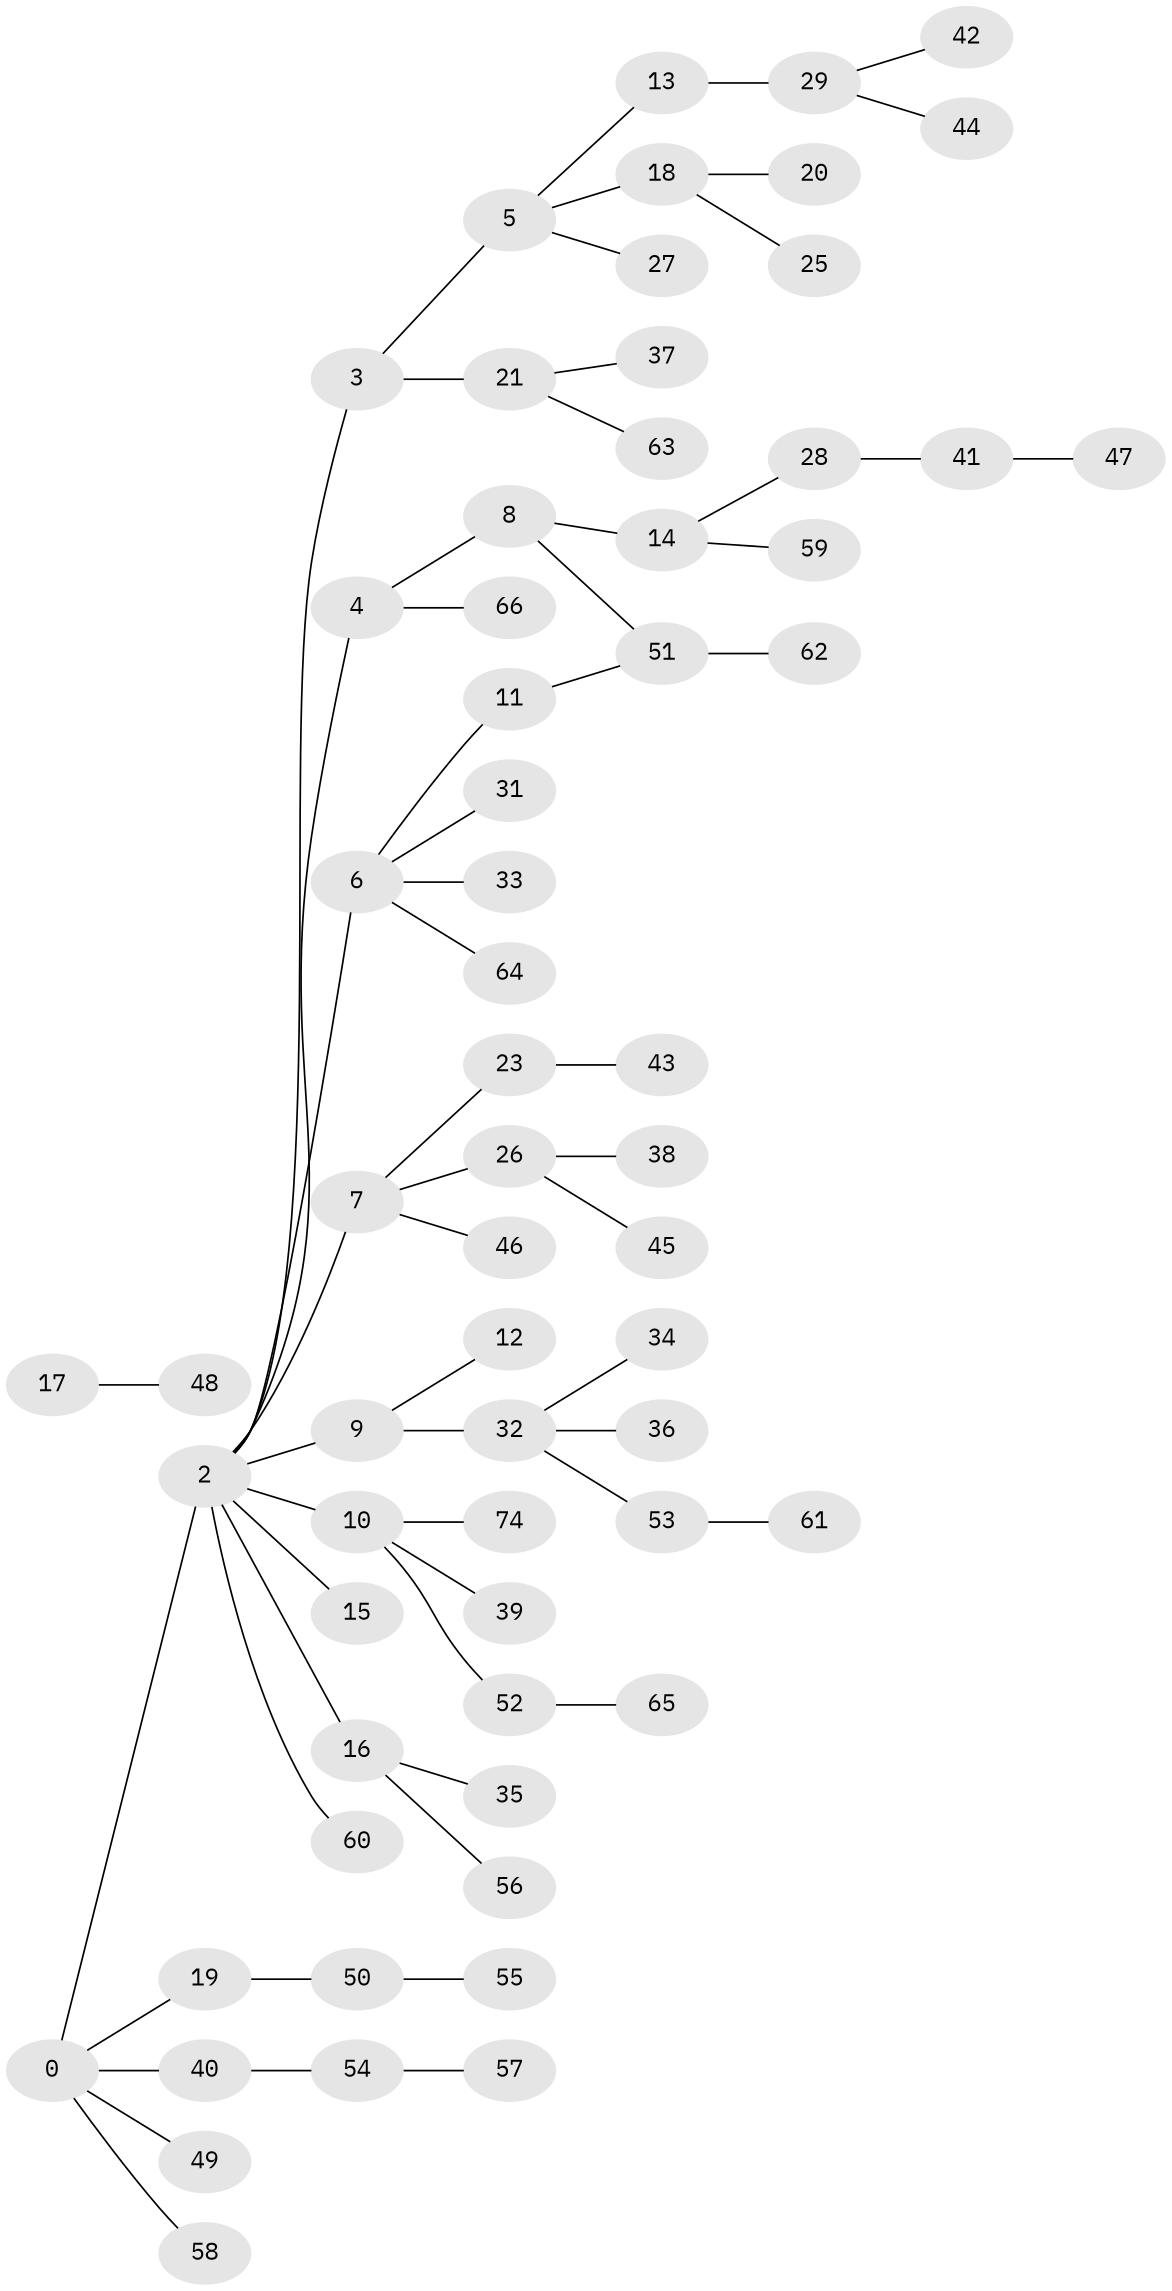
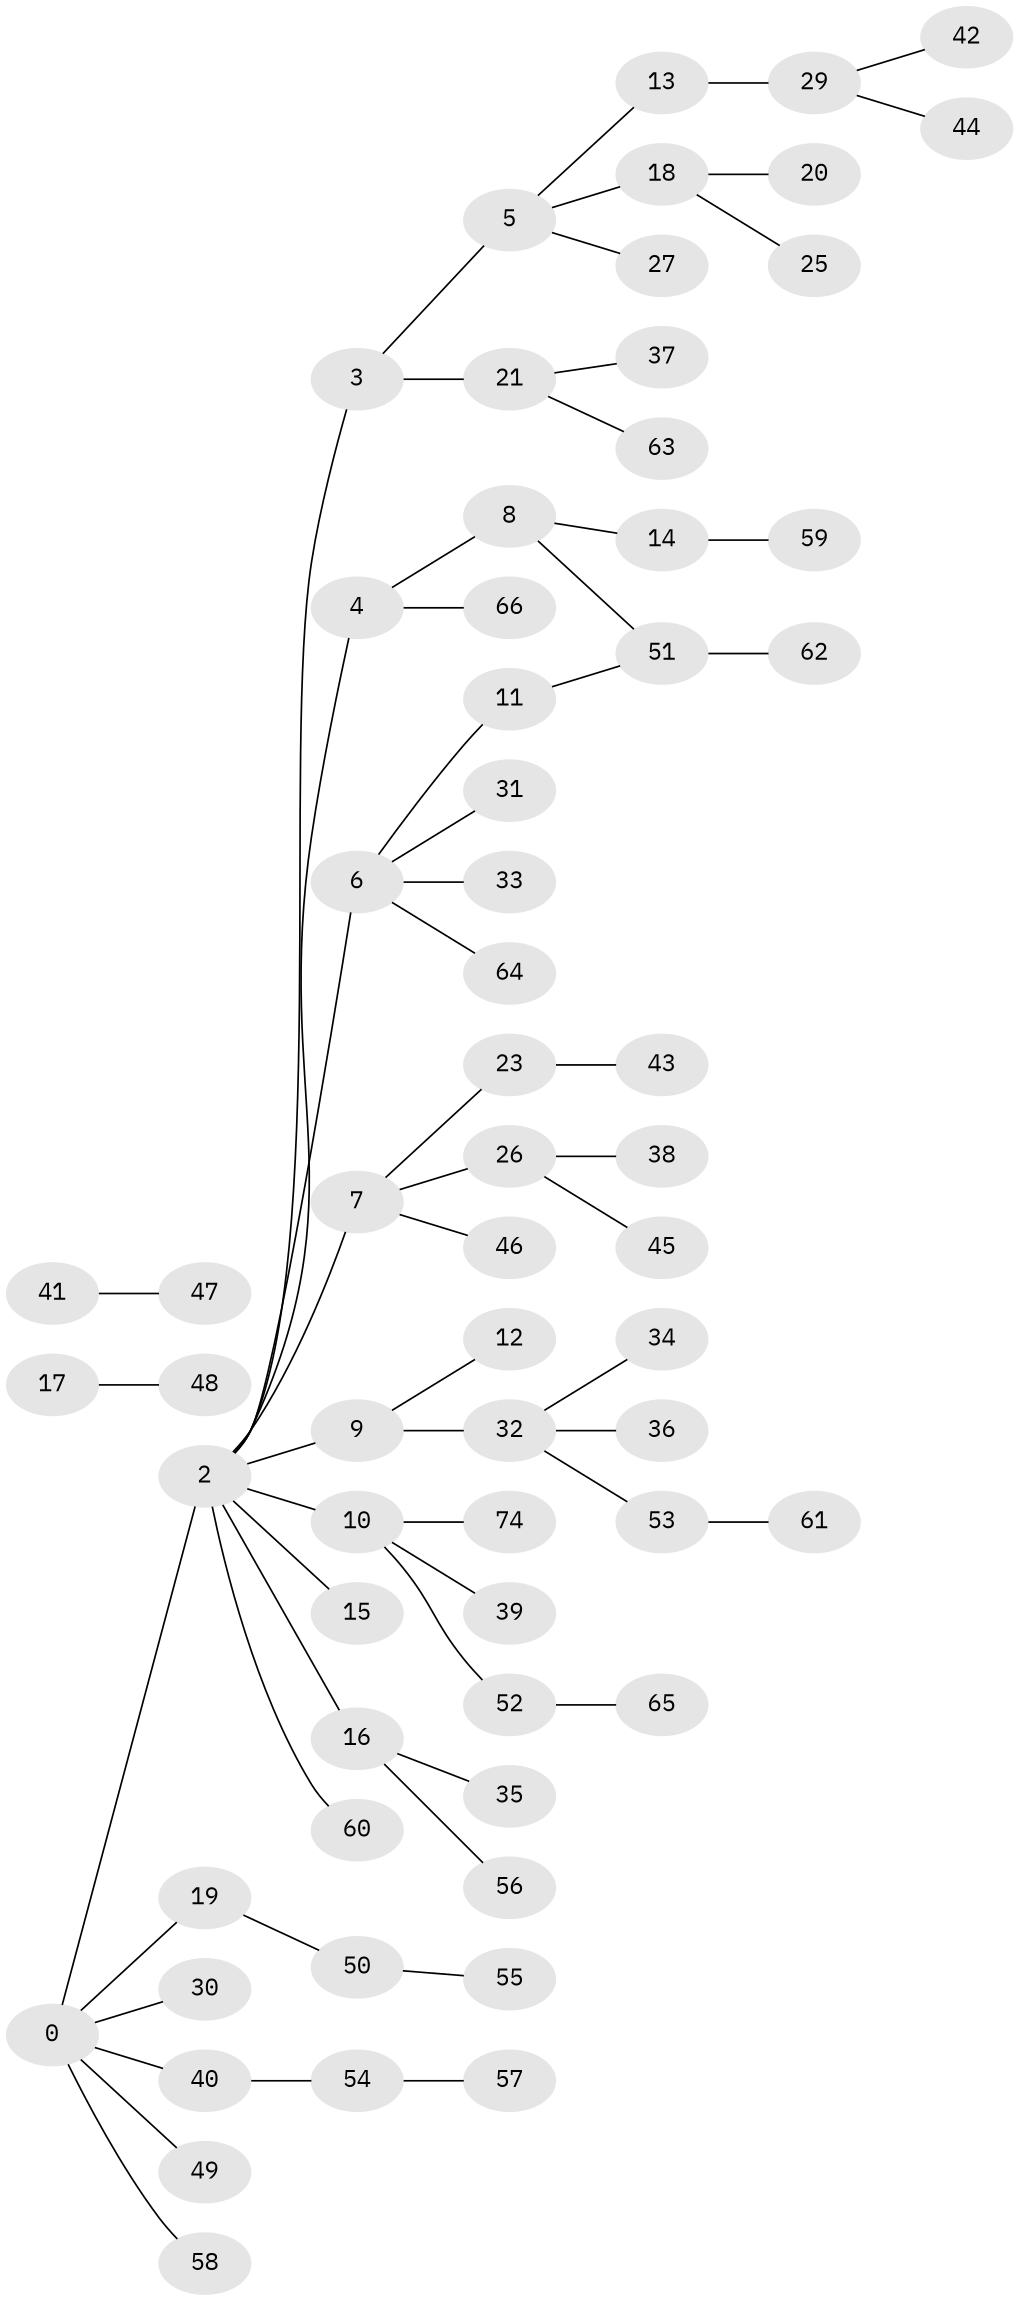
(814, 459) -> none
none -> (205, 1989)
